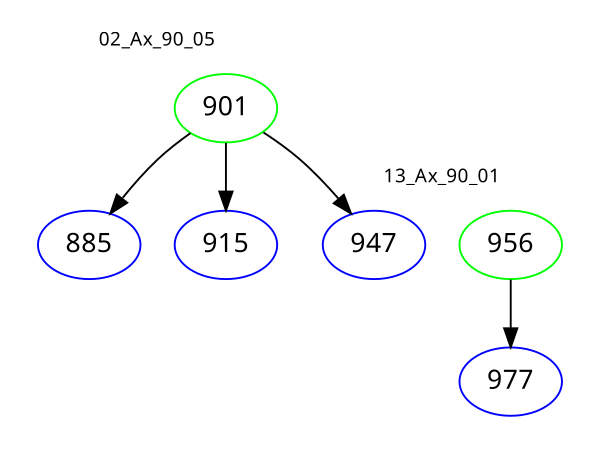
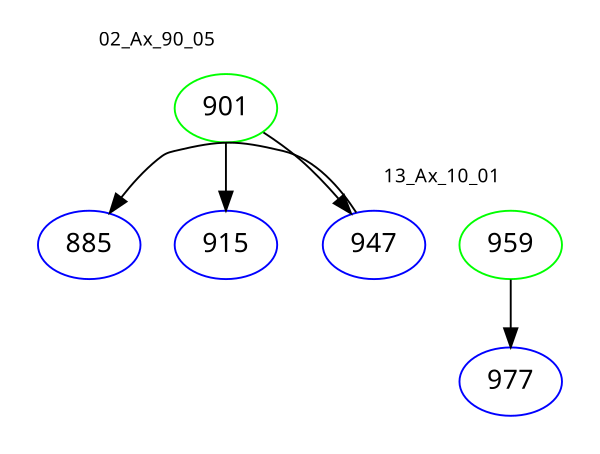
(154, 163) -> (242, 143)
(442, 178) -> (442, 178)
(511, 245) -> (511, 245)
